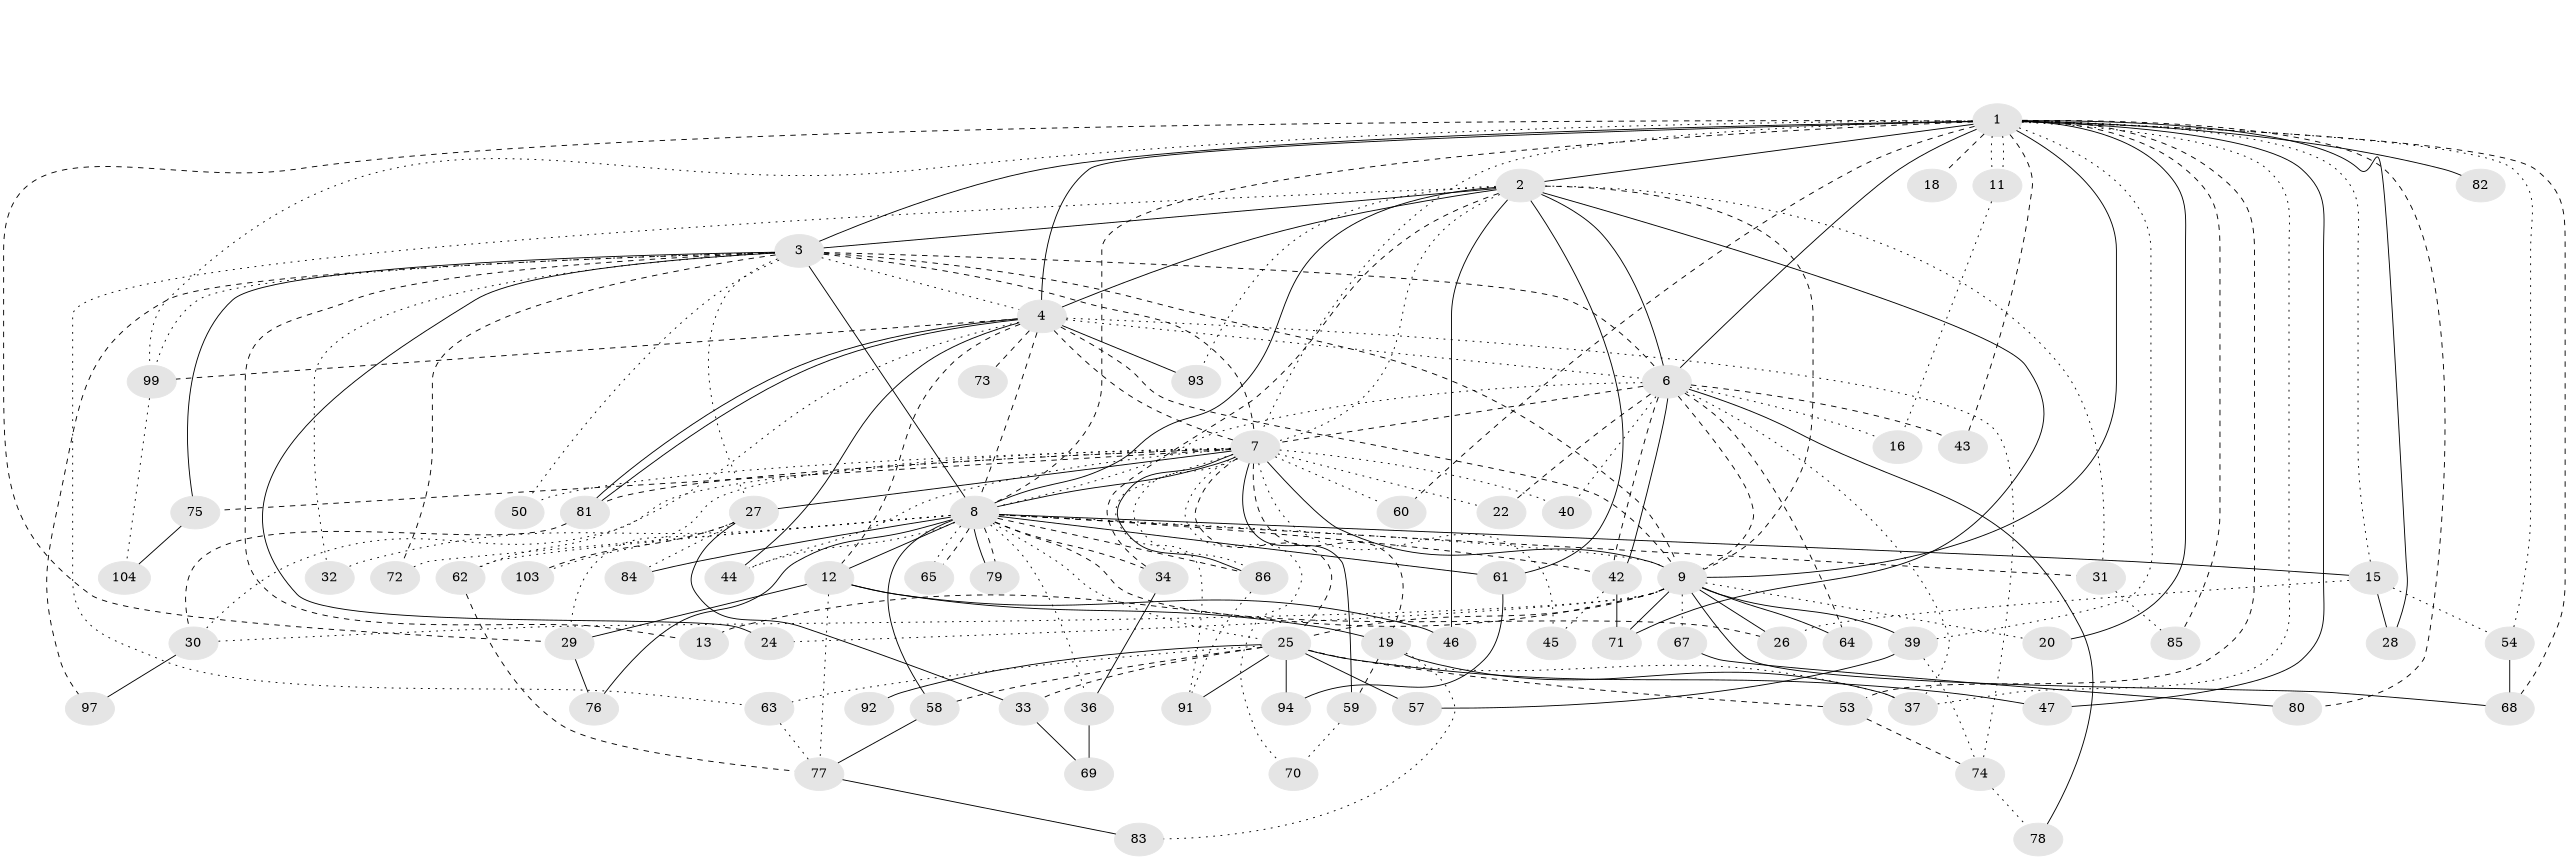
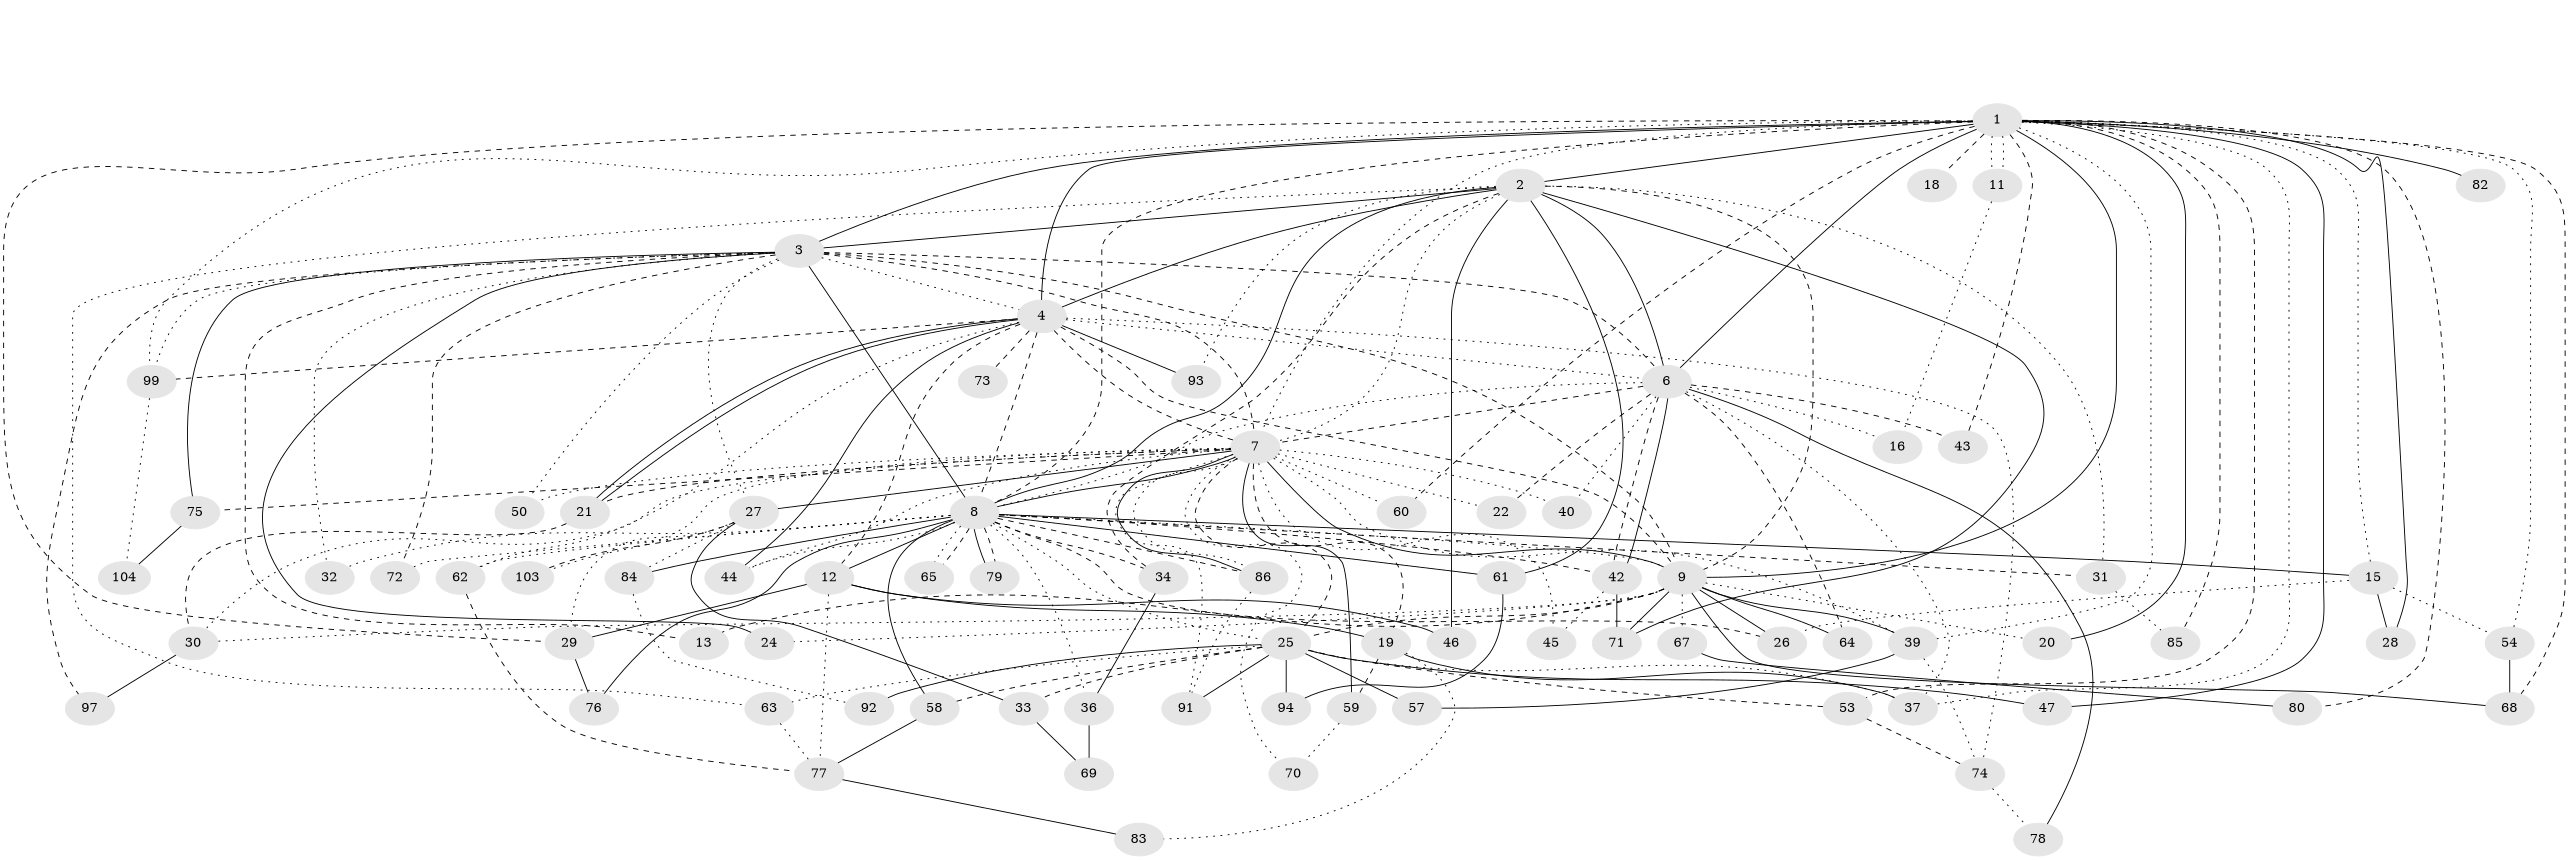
(1744, 484) -> none
(585, 513) -> (585, 513)
none -> (1709, 561)
none -> (721, 673)
